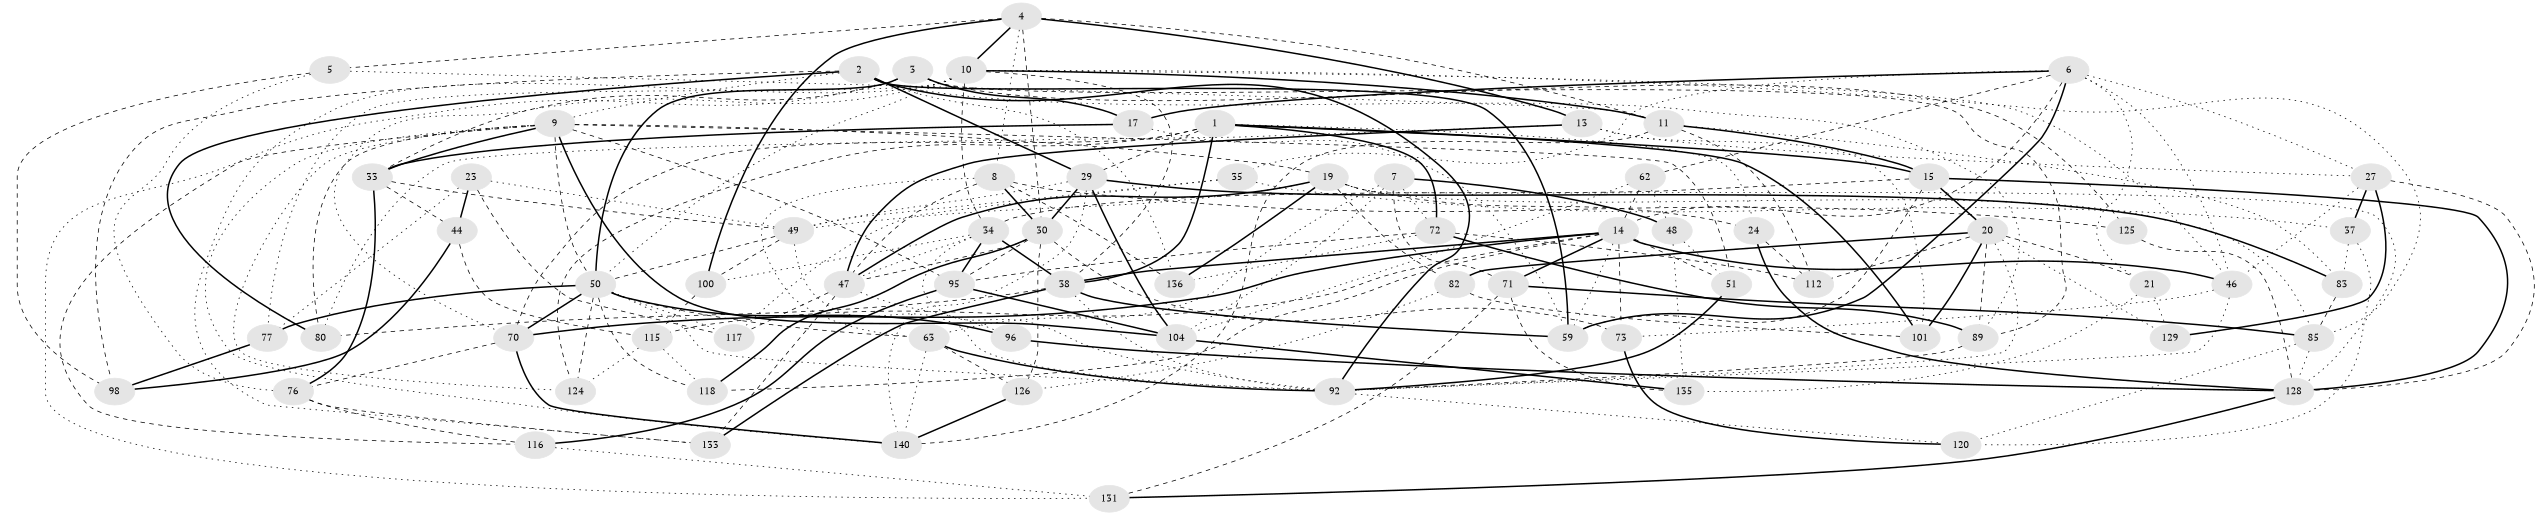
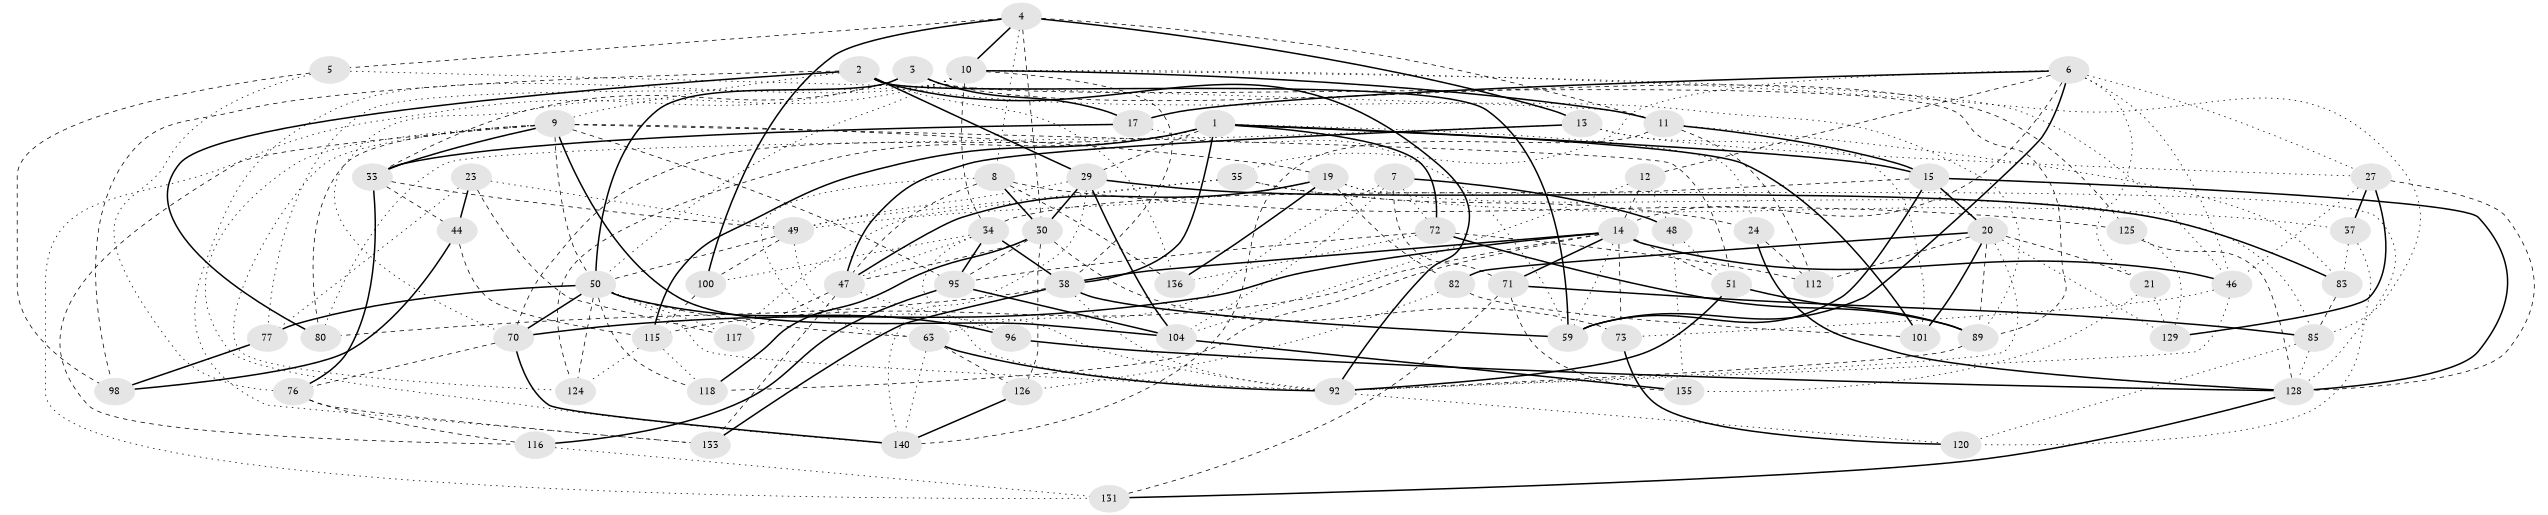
none -> (896, 165)
(1645, 177) -> (1645, 177)
(1540, 206) -> (1496, 203)
none -> (2179, 277)
(1837, 299) -> (1837, 299)
none -> (1856, 308)
